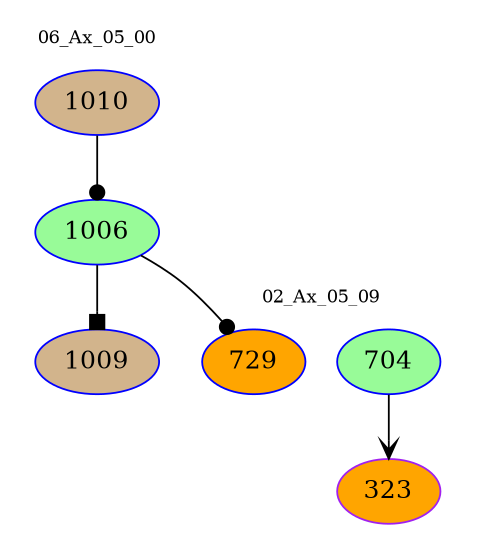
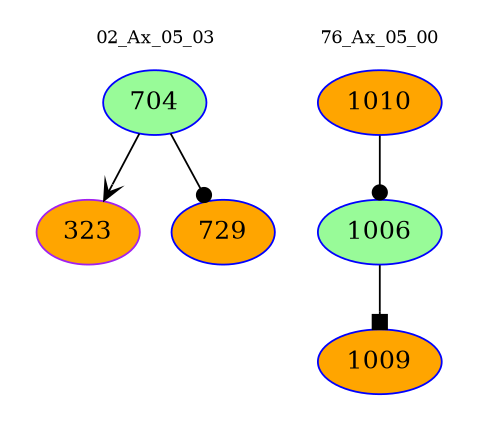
(97, 39) -> (380, 39)
(97, 103) -> (380, 103)
(198, 297) -> (185, 161)
(321, 298) -> (156, 39)
(97, 362) -> (380, 362)
